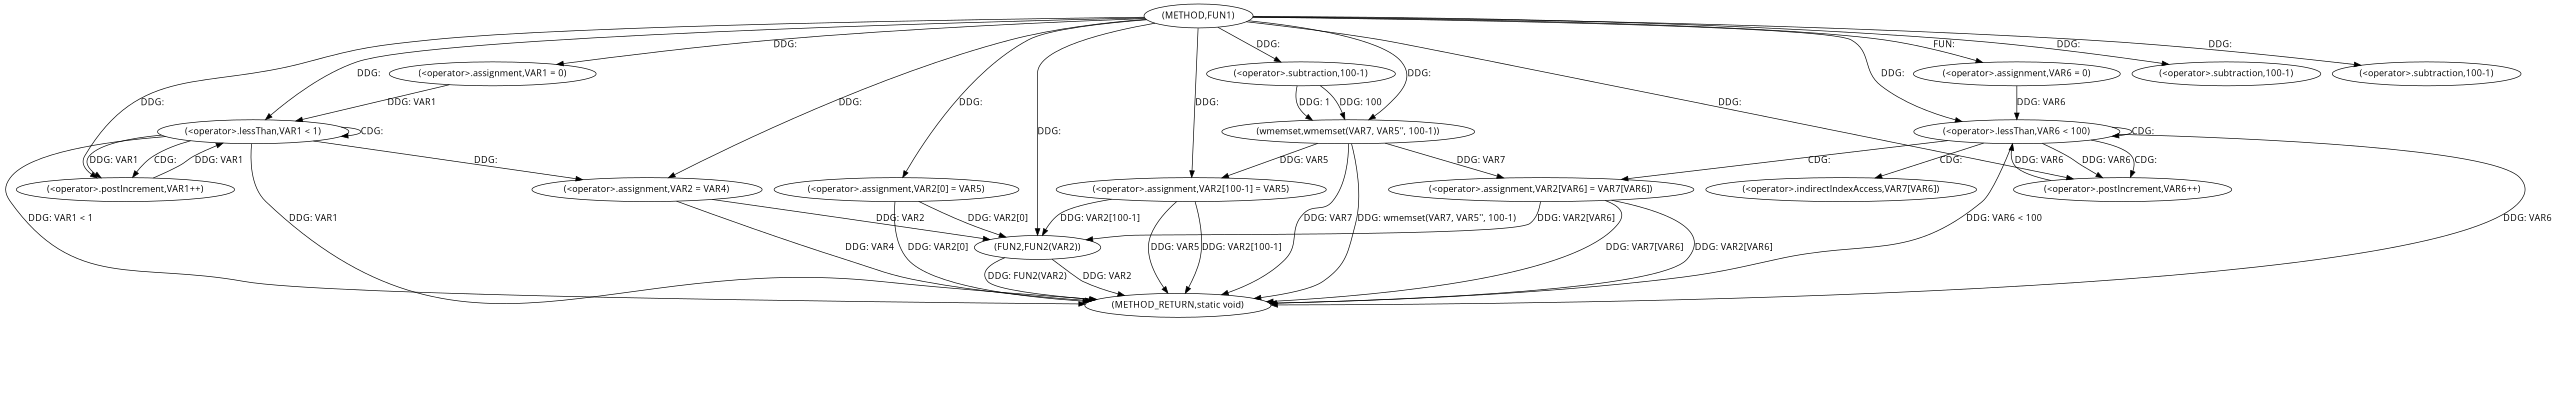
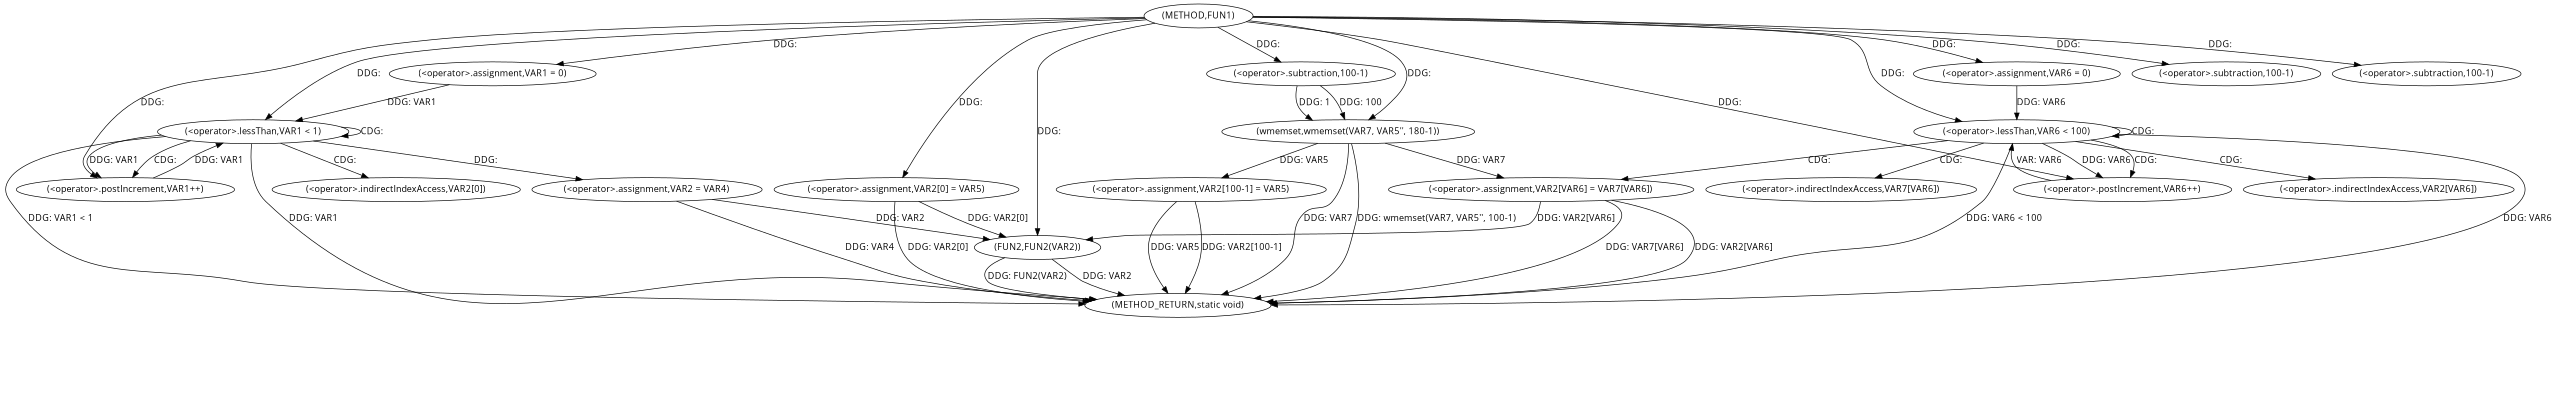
(1946, 45) -> (1946, 45)
(903, 74) -> none
(1195, 99) -> none
(1348, 132) -> (1348, 132)
(2039, 161) -> (2039, 161)
none -> (396, 190)
none -> (2379, 190)
(1075, 207) -> none
